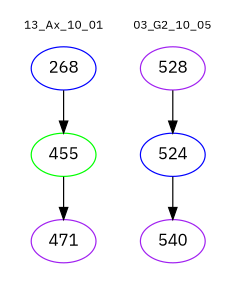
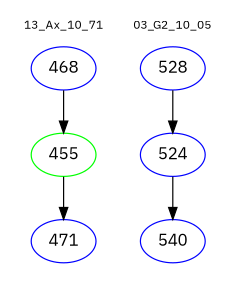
(64, 26) -> (64, 26)
(64, 68) -> (64, 68)
(173, 68) -> (173, 68)
(64, 241) -> (64, 241)
(173, 241) -> (173, 241)
